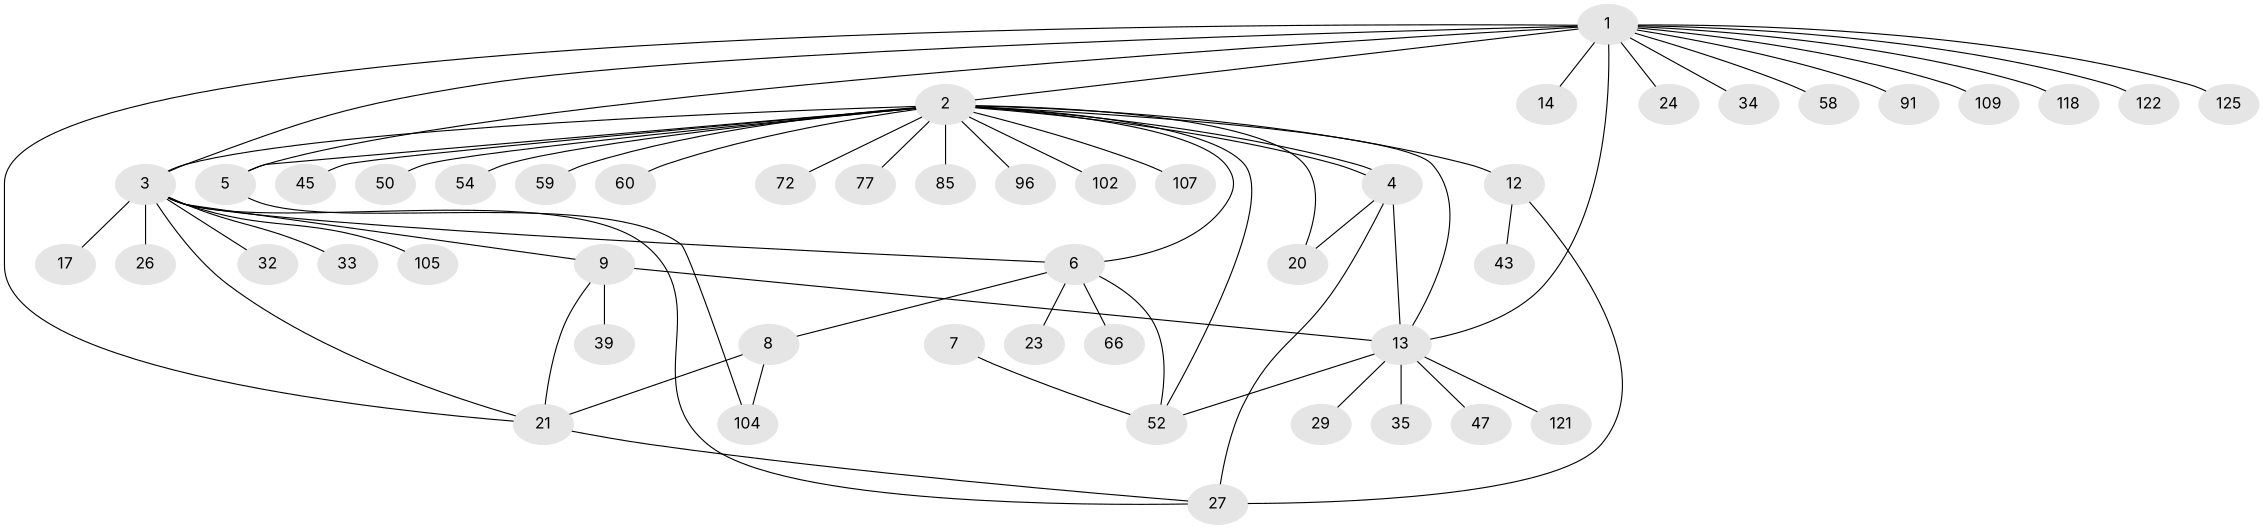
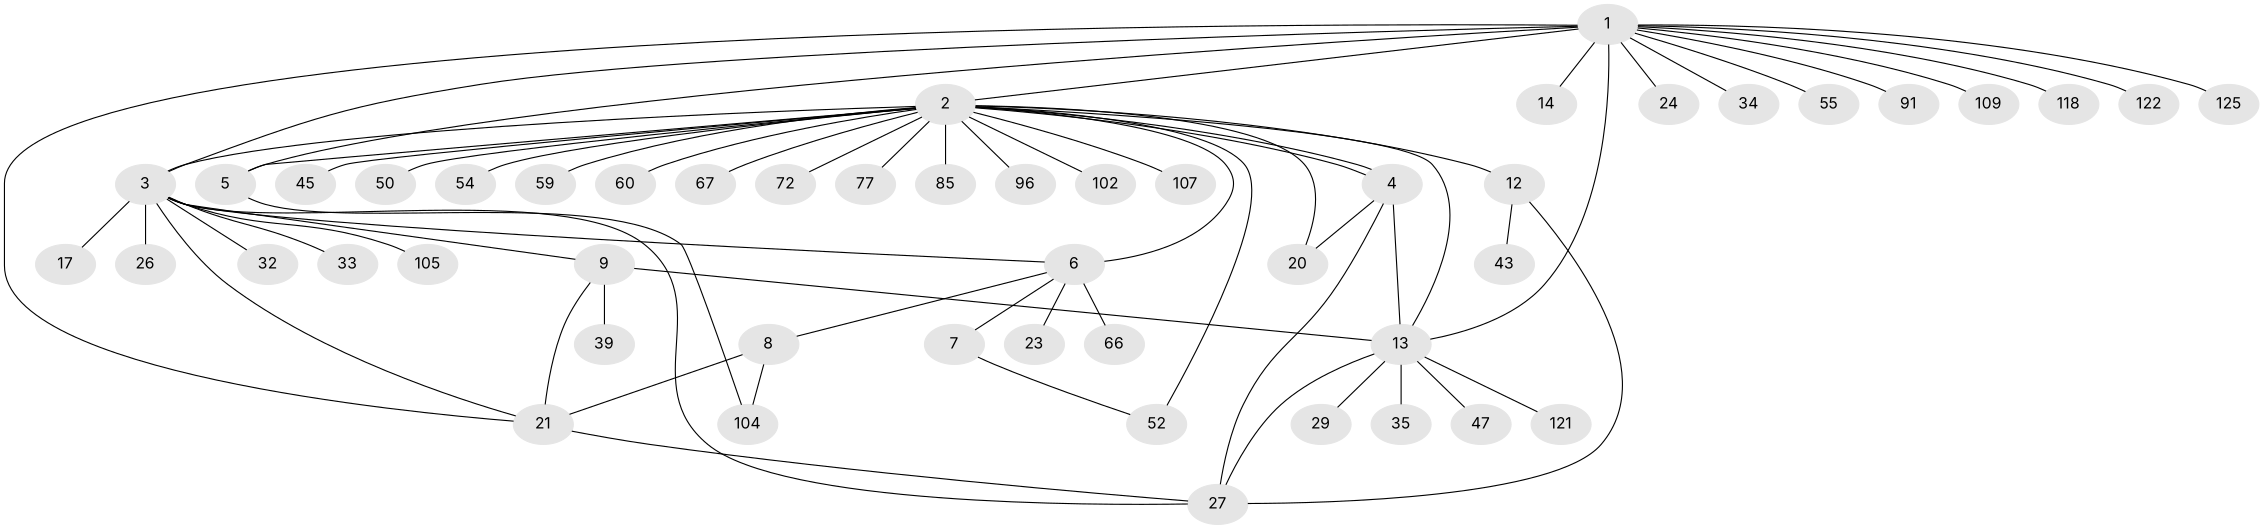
(1829, 104) -> (1829, 104)
none -> (706, 184)
(1156, 328) -> (1022, 299)
(1279, 384) -> (1284, 402)
